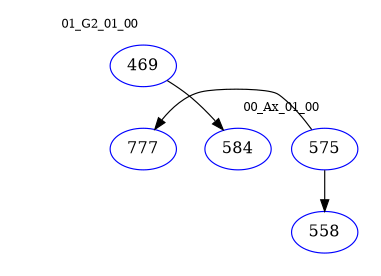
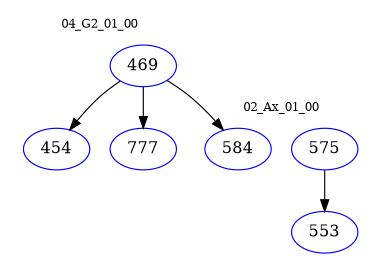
(100, 25) -> (100, 25)
(240, 89) -> (143, 102)
(281, 108) -> (281, 108)
none -> (57, 149)
(325, 232) -> (325, 232)
